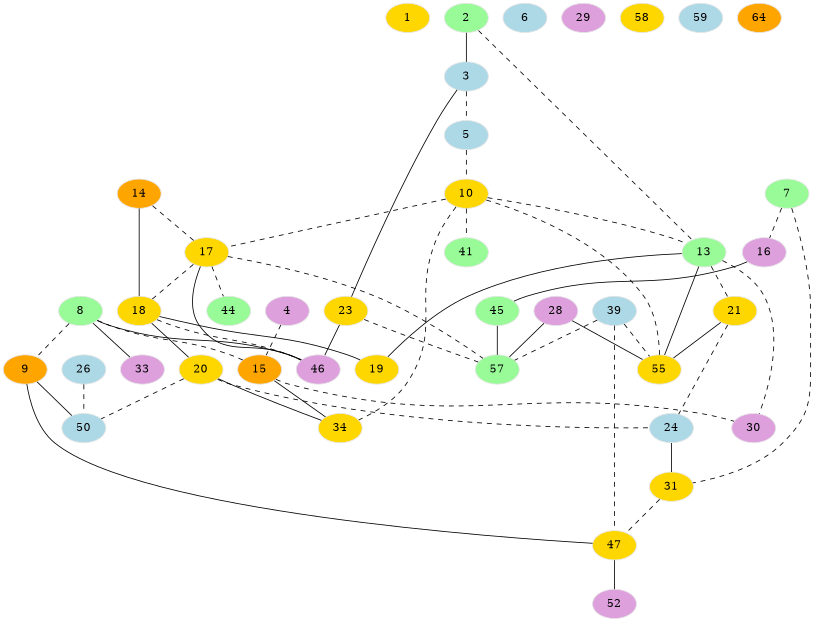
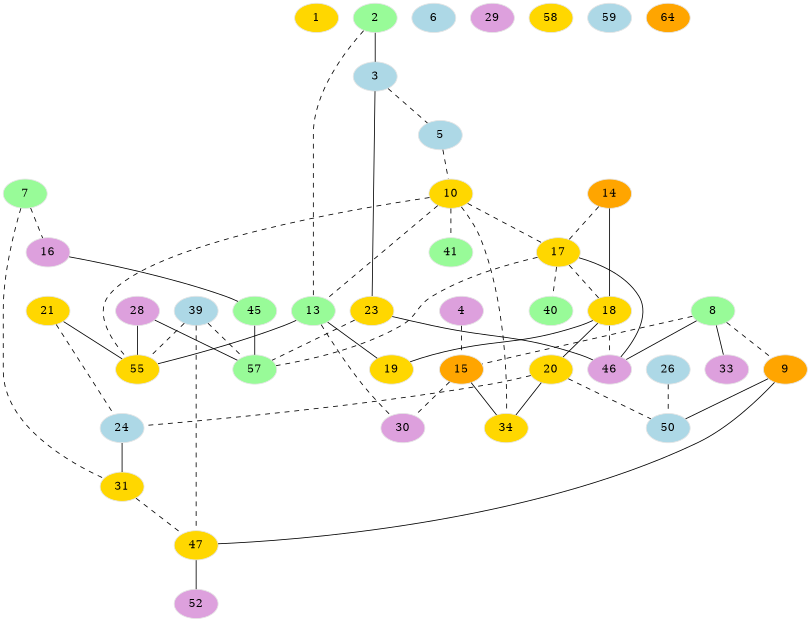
(719, 282) -> none
(229, 311) -> (551, 311)
